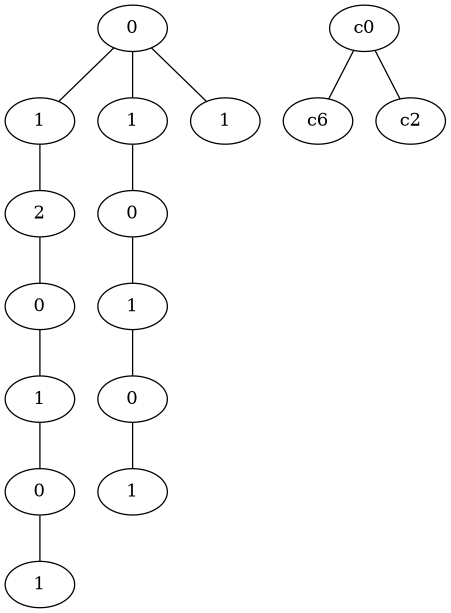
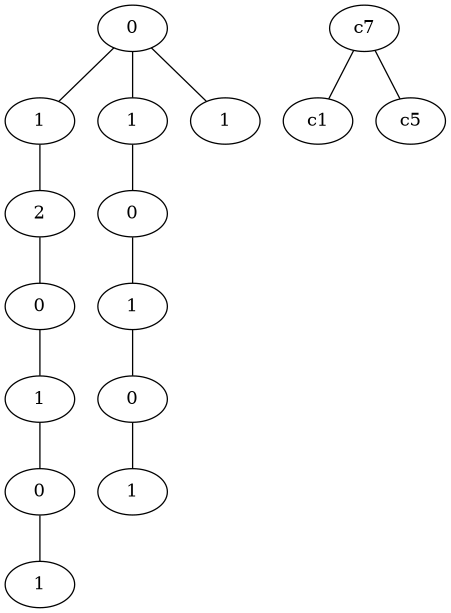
(364, 28) -> (364, 28)
(318, 121) -> (318, 121)
(411, 121) -> (411, 121)
